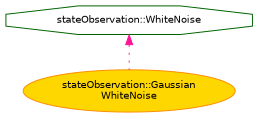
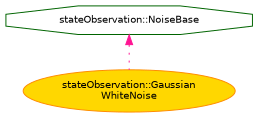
(129, 20) -> (129, 20)
